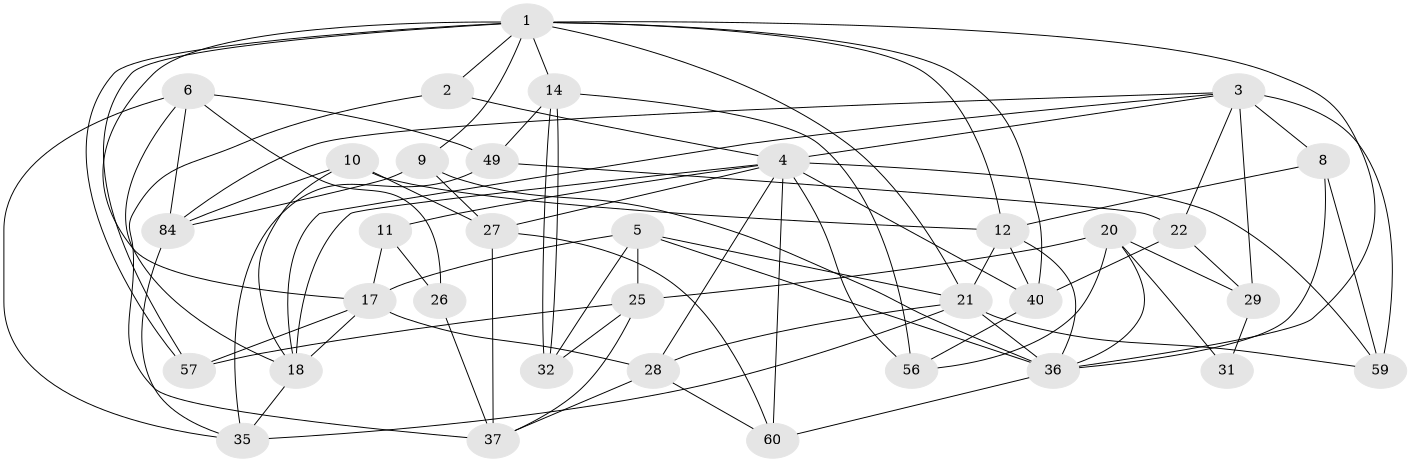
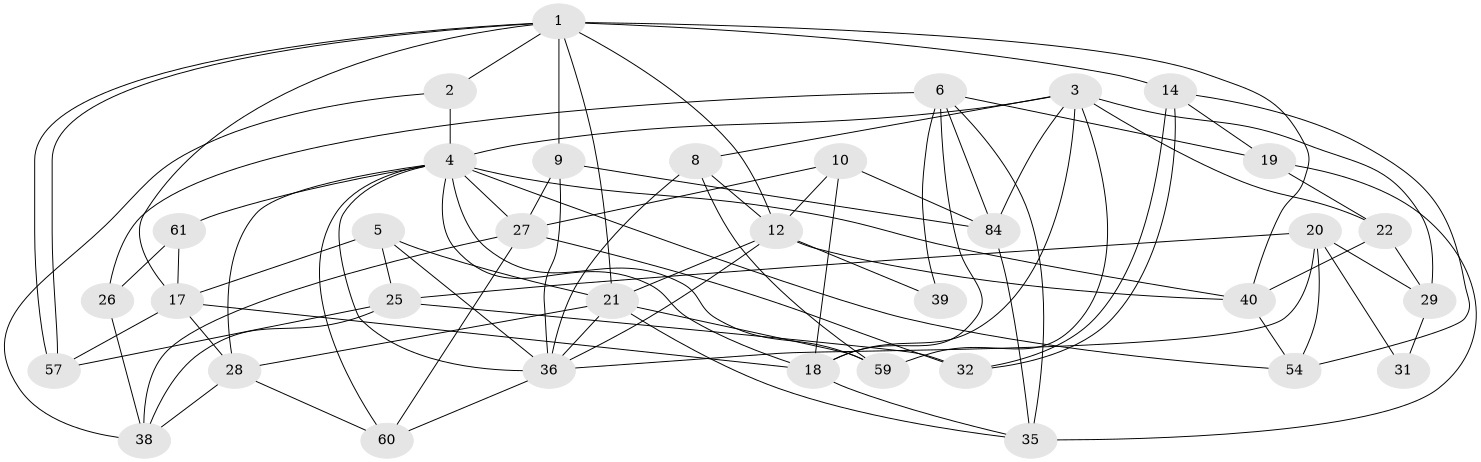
(1190, 53) -> (351, 296)
(492, 161) -> (1270, 161)
(385, 231) -> (179, 231)
(592, 301) -> (747, 293)
none -> (940, 301)
(912, 371) -> (1295, 371)
(493, 441) -> (144, 441)
